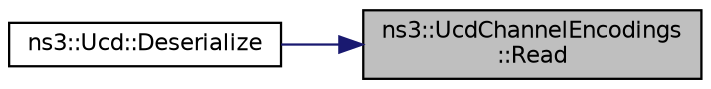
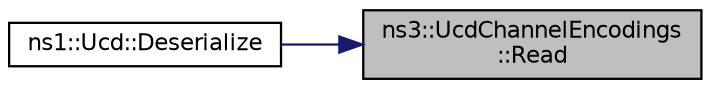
(145, 45) -> (145, 45)
